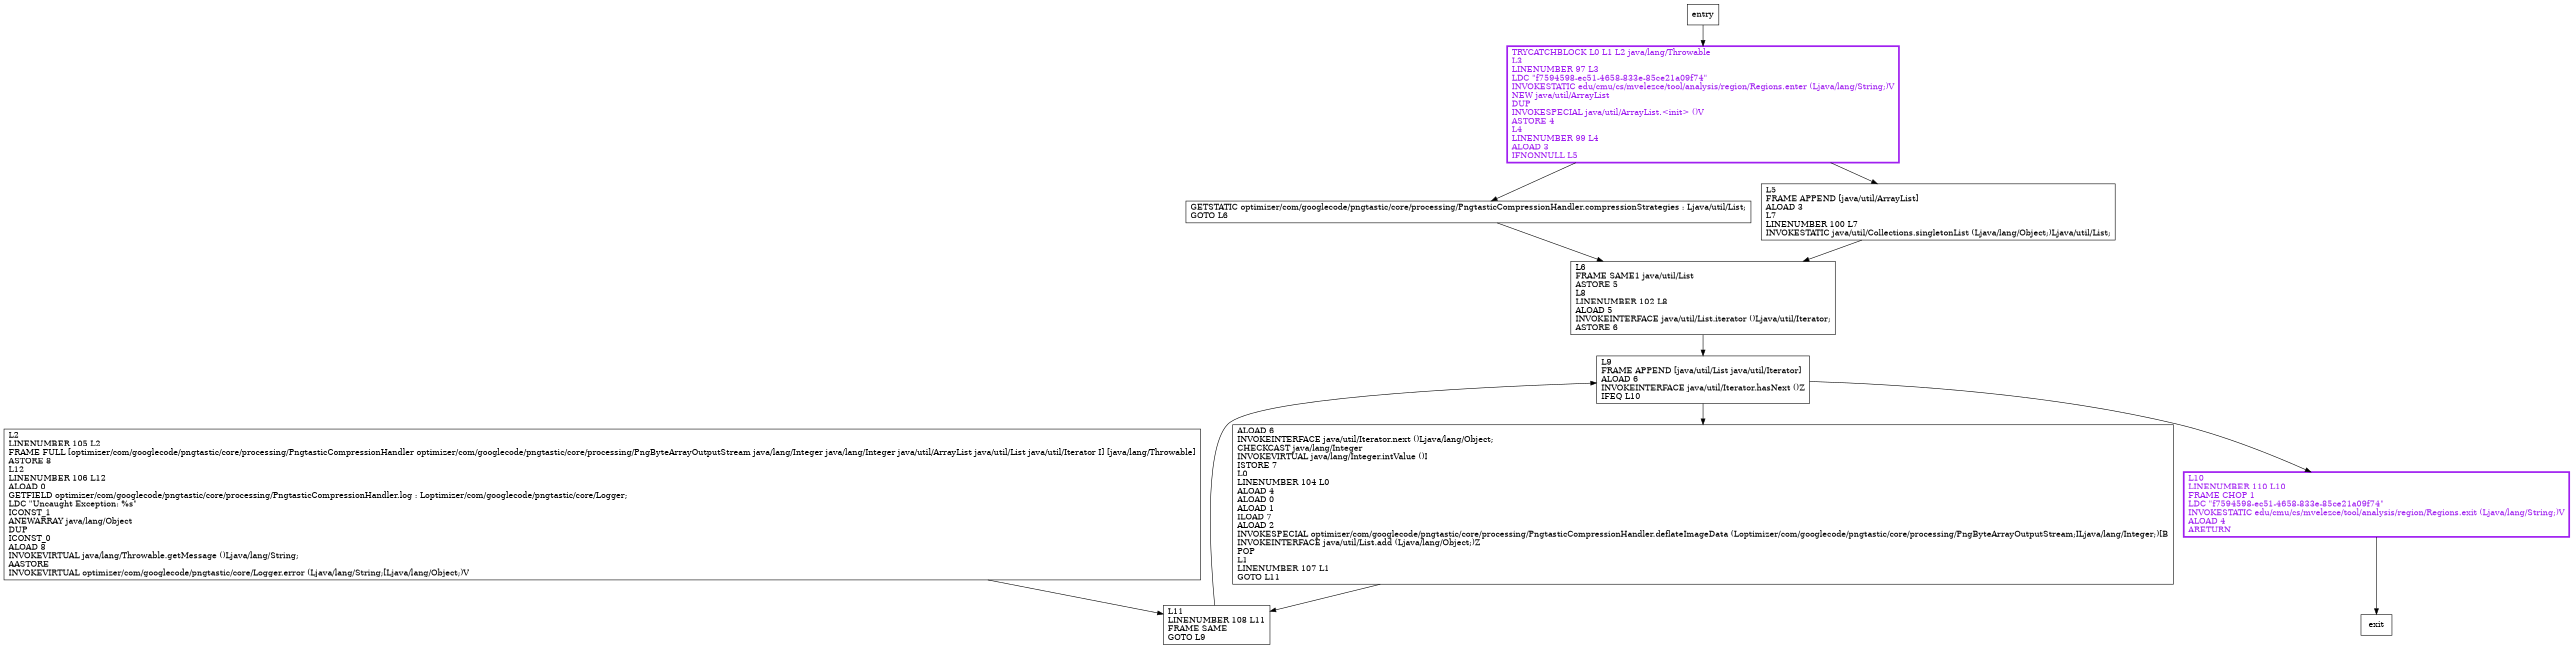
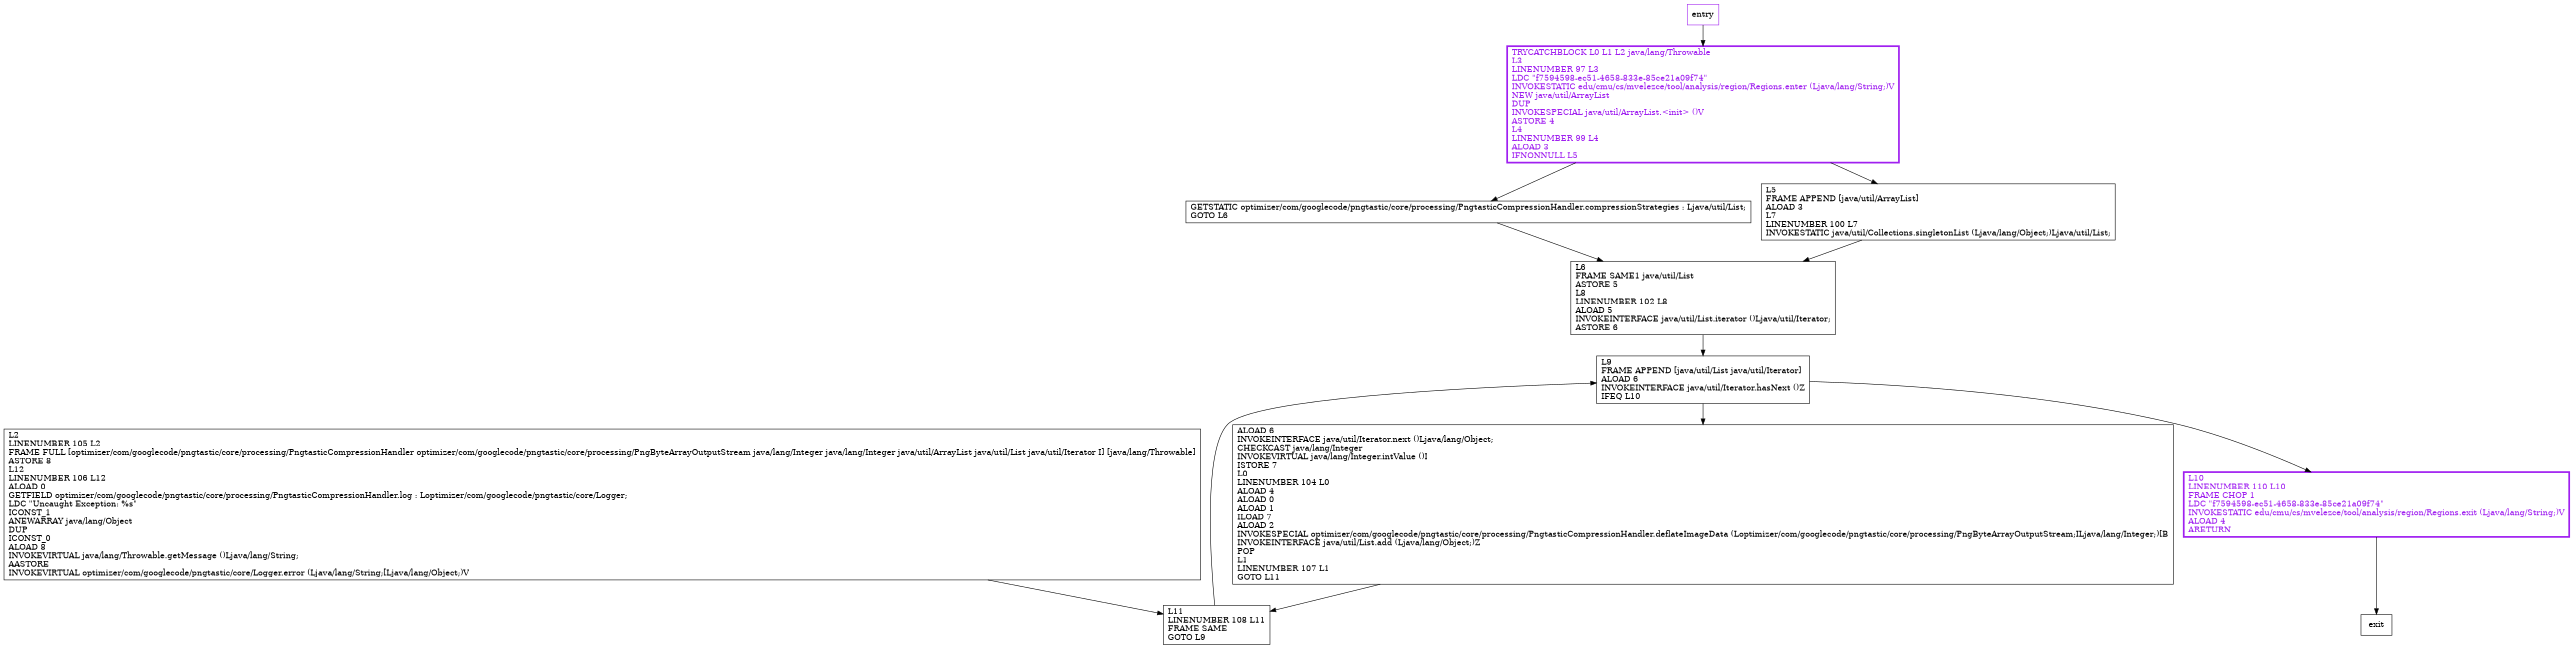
(1703, 15) -> (1703, 15)
